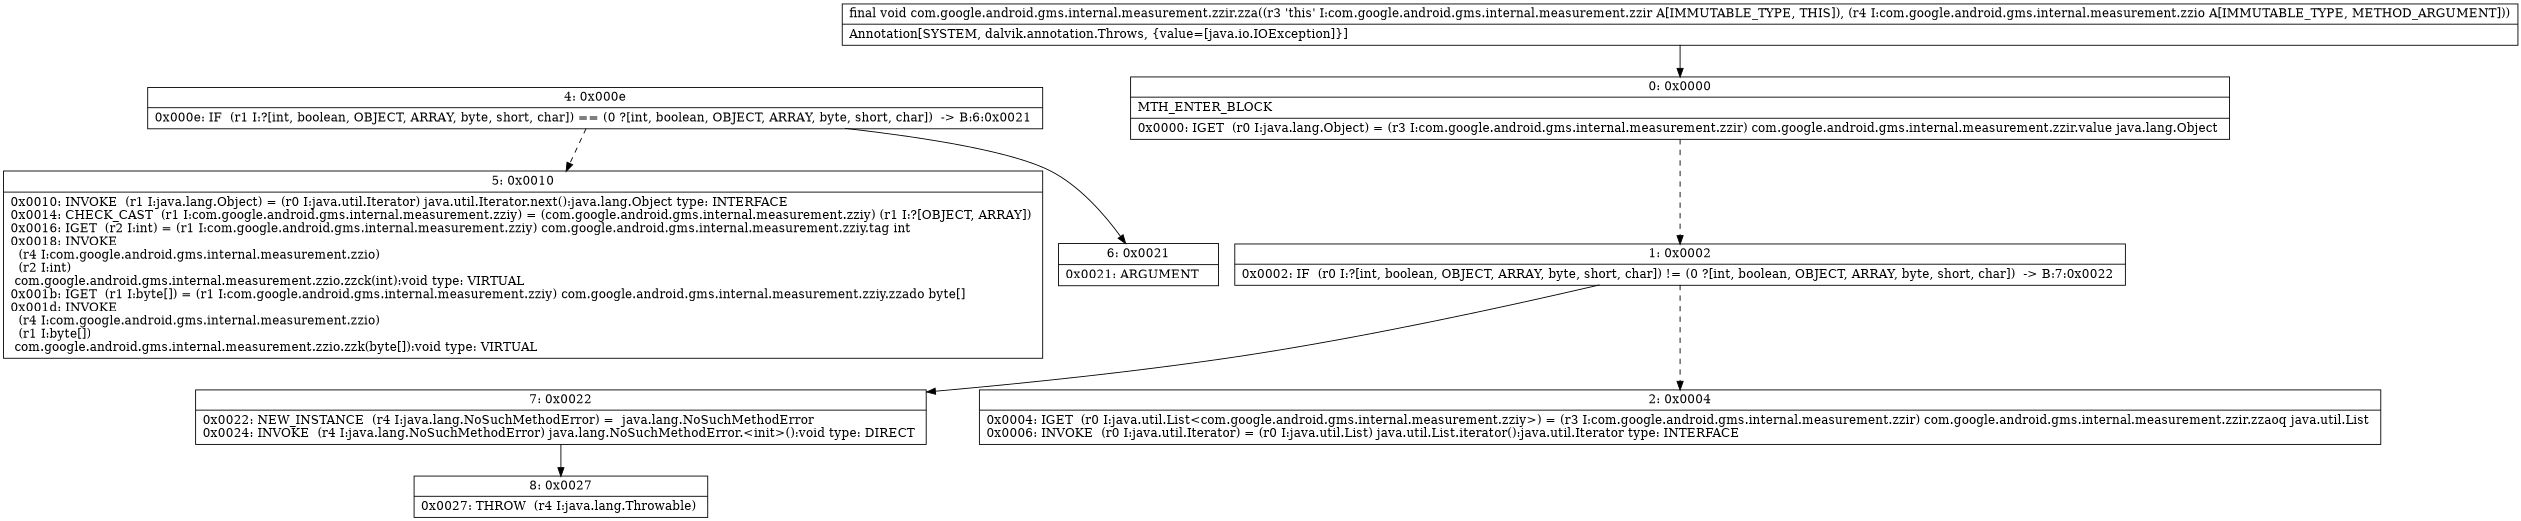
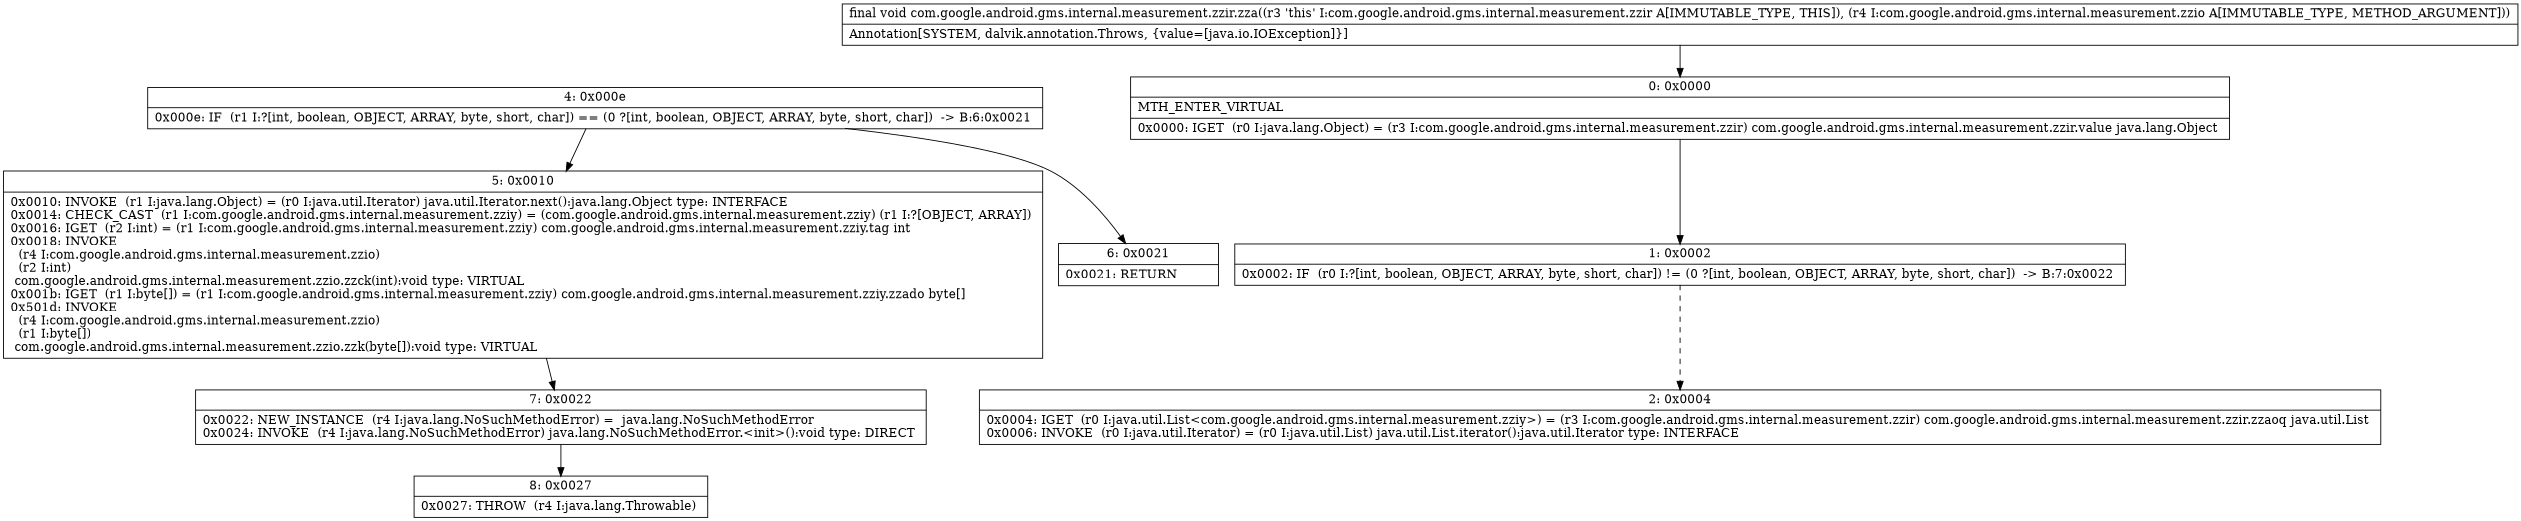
(1205, 107) -> (1211, 107)
(578, 146) -> (578, 146)
(1680, 187) -> (1680, 187)
(1139, 275) -> (1128, 275)
(68, 308) -> (68, 308)
(1270, 352) -> (549, 370)
